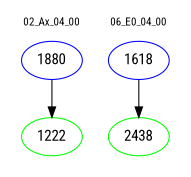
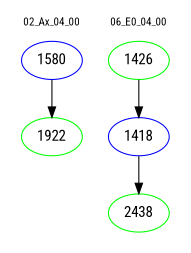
(52, 60) -> (52, 60)
none -> (139, 60)
(139, 60) -> (139, 137)
(52, 137) -> (52, 137)
